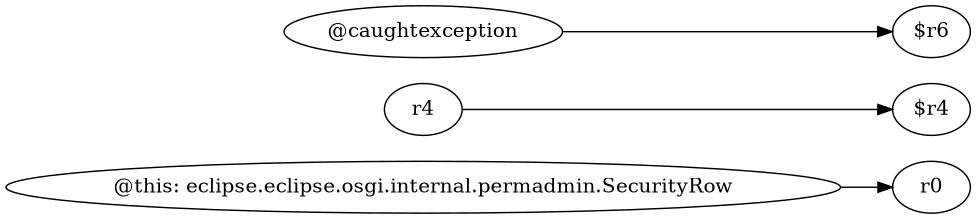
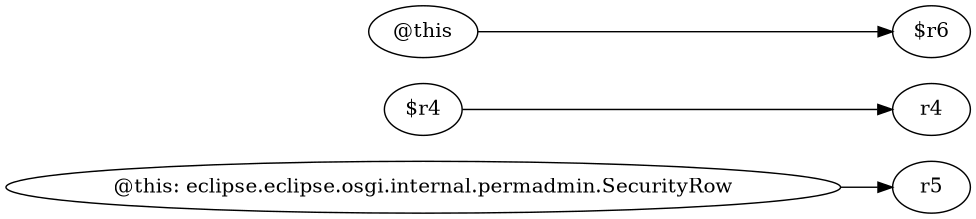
(423, 32) -> (423, 32)
(670, 109) -> (670, 109)
(931, 187) -> (931, 187)
